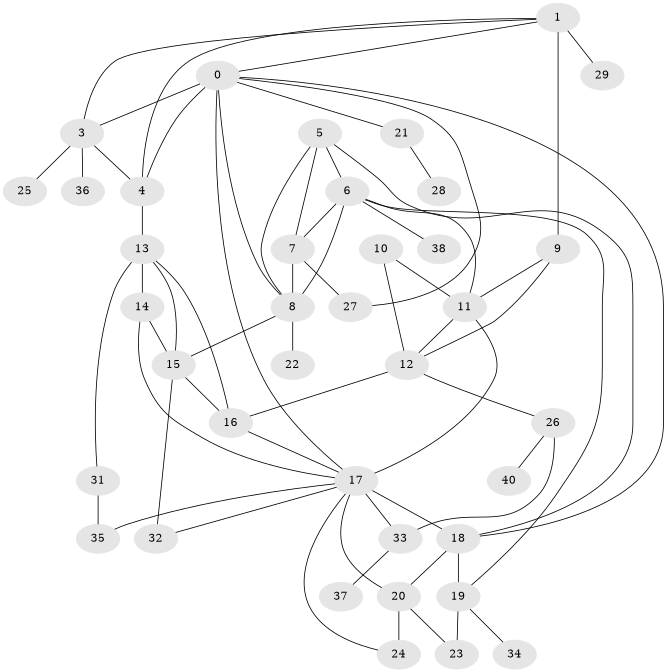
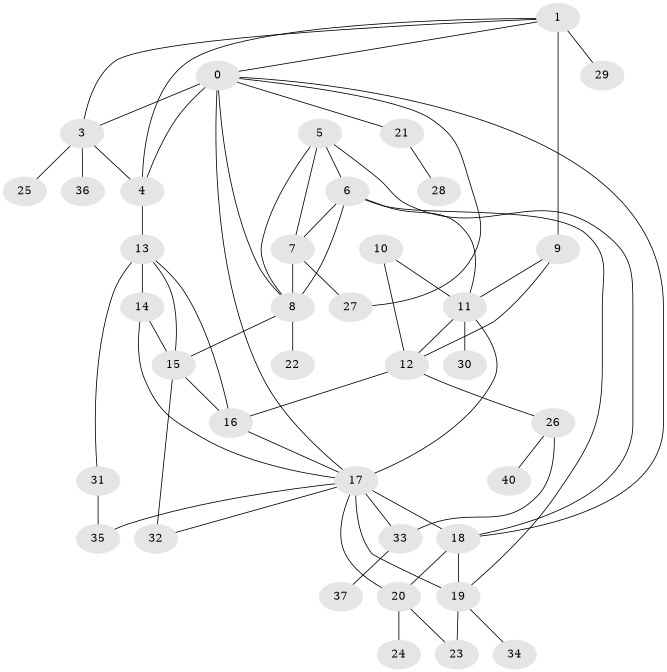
(439, 249) -> none
none -> (465, 365)
(305, 587) -> (376, 556)
